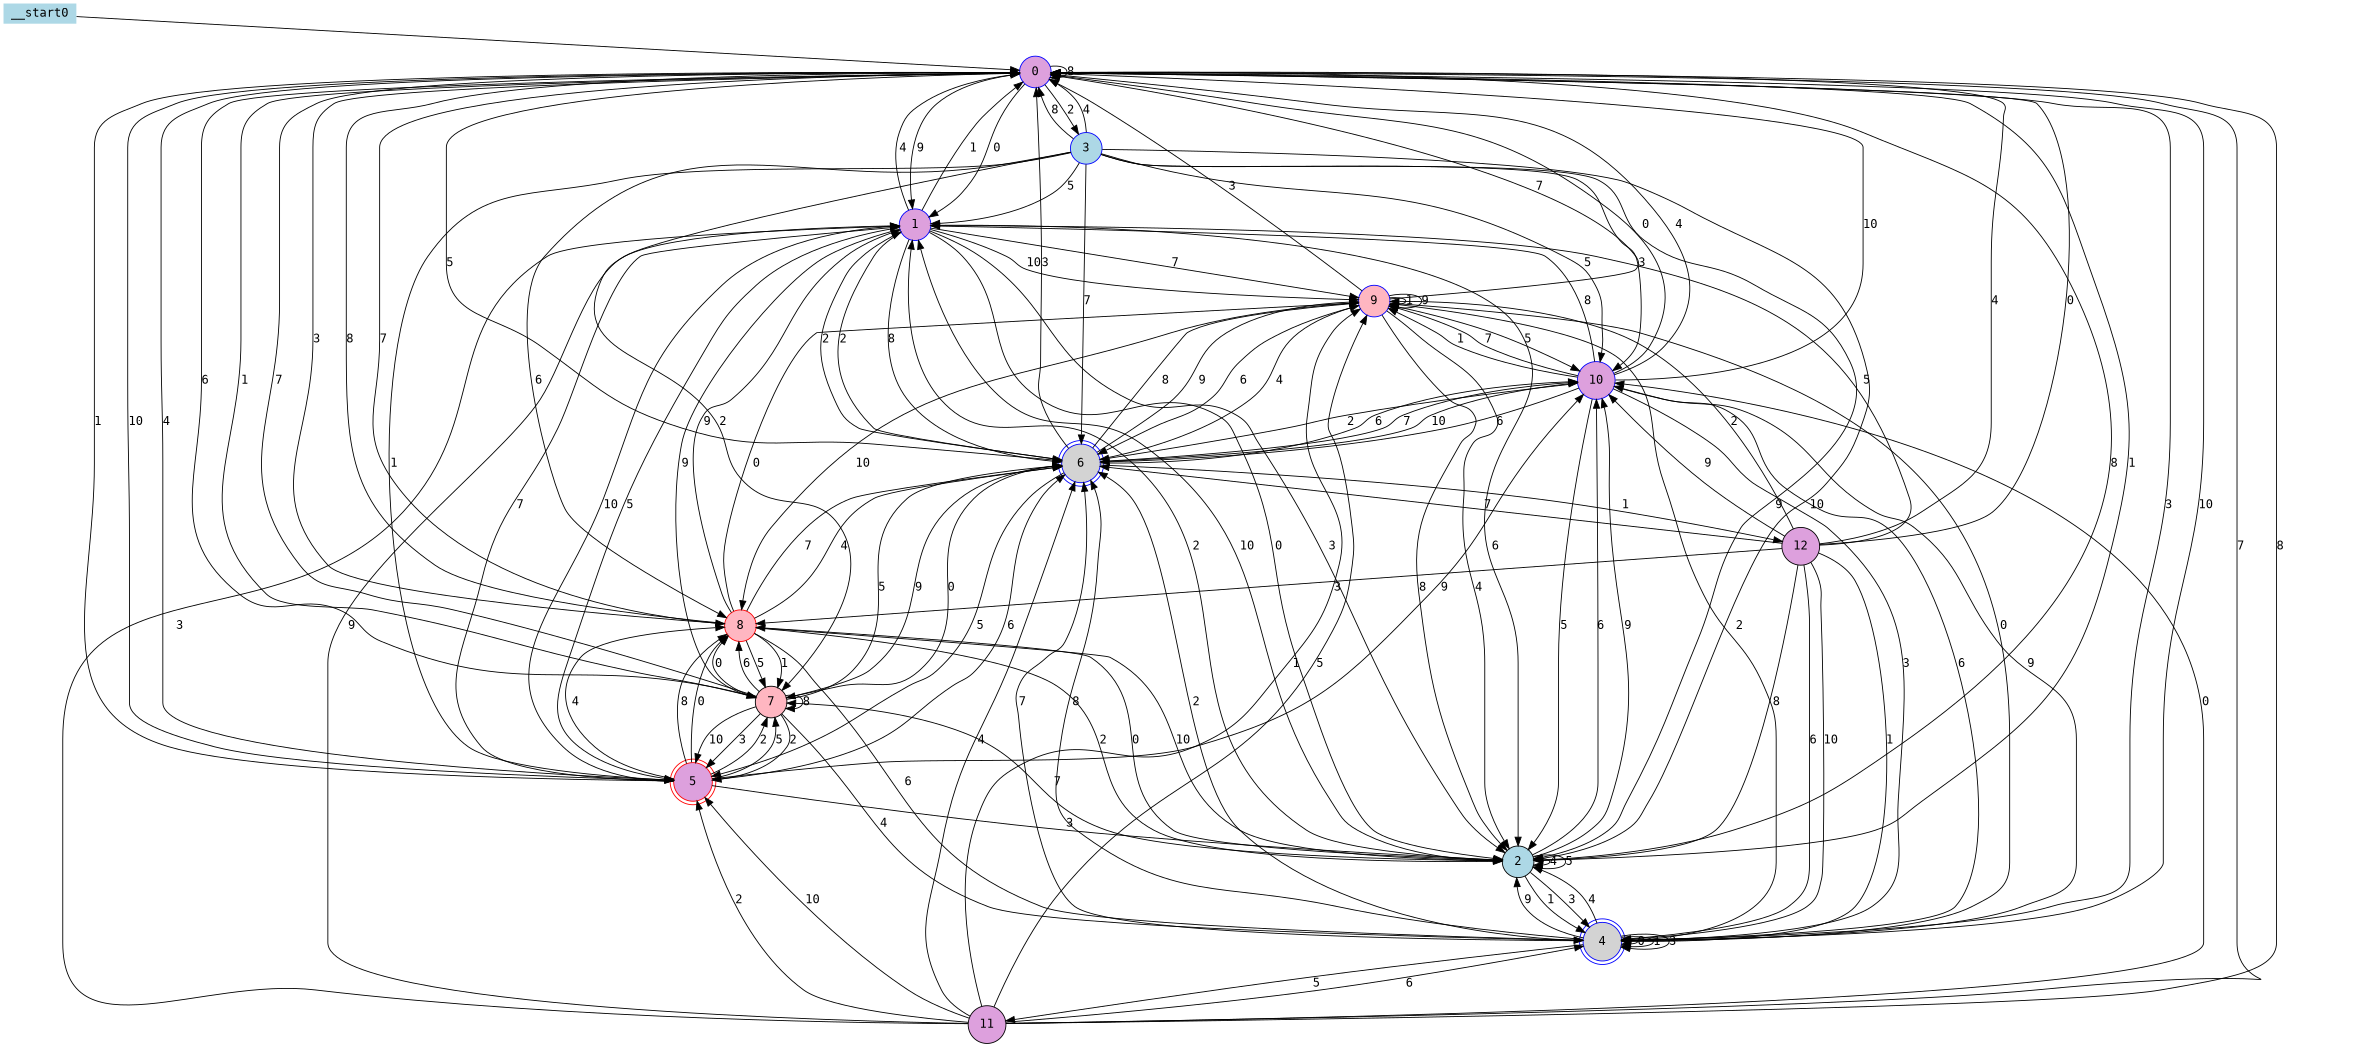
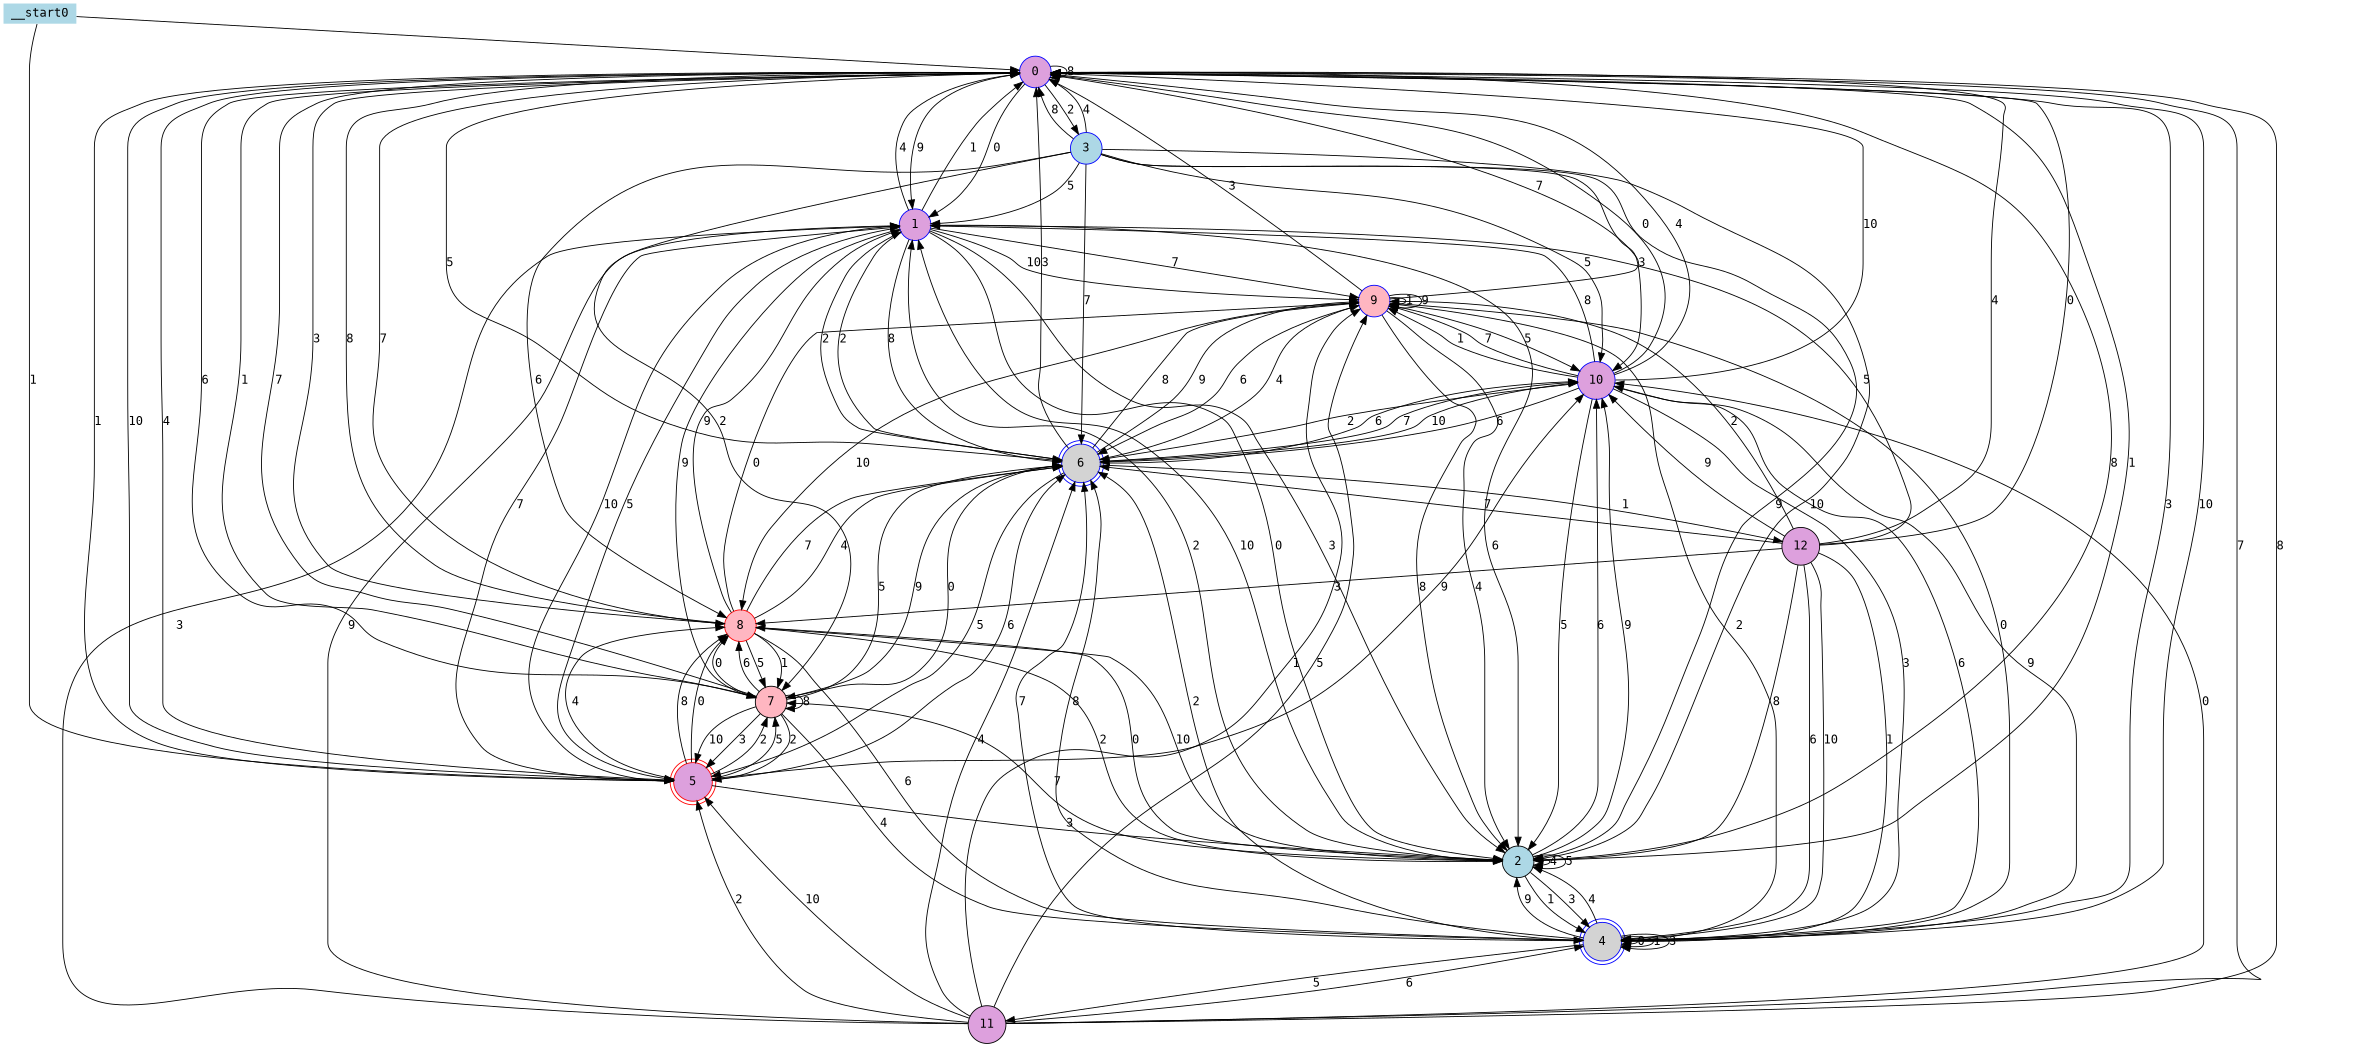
(418, 278) -> (29, 687)
